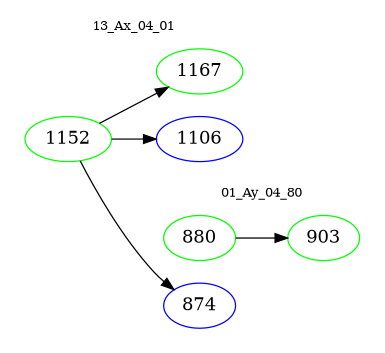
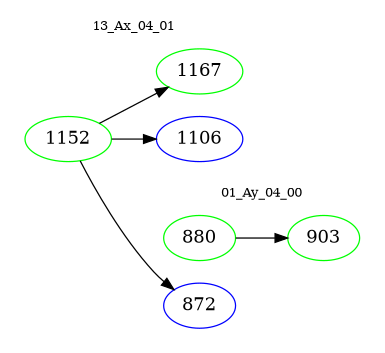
(262, 194) -> (262, 194)
(200, 306) -> (200, 306)
